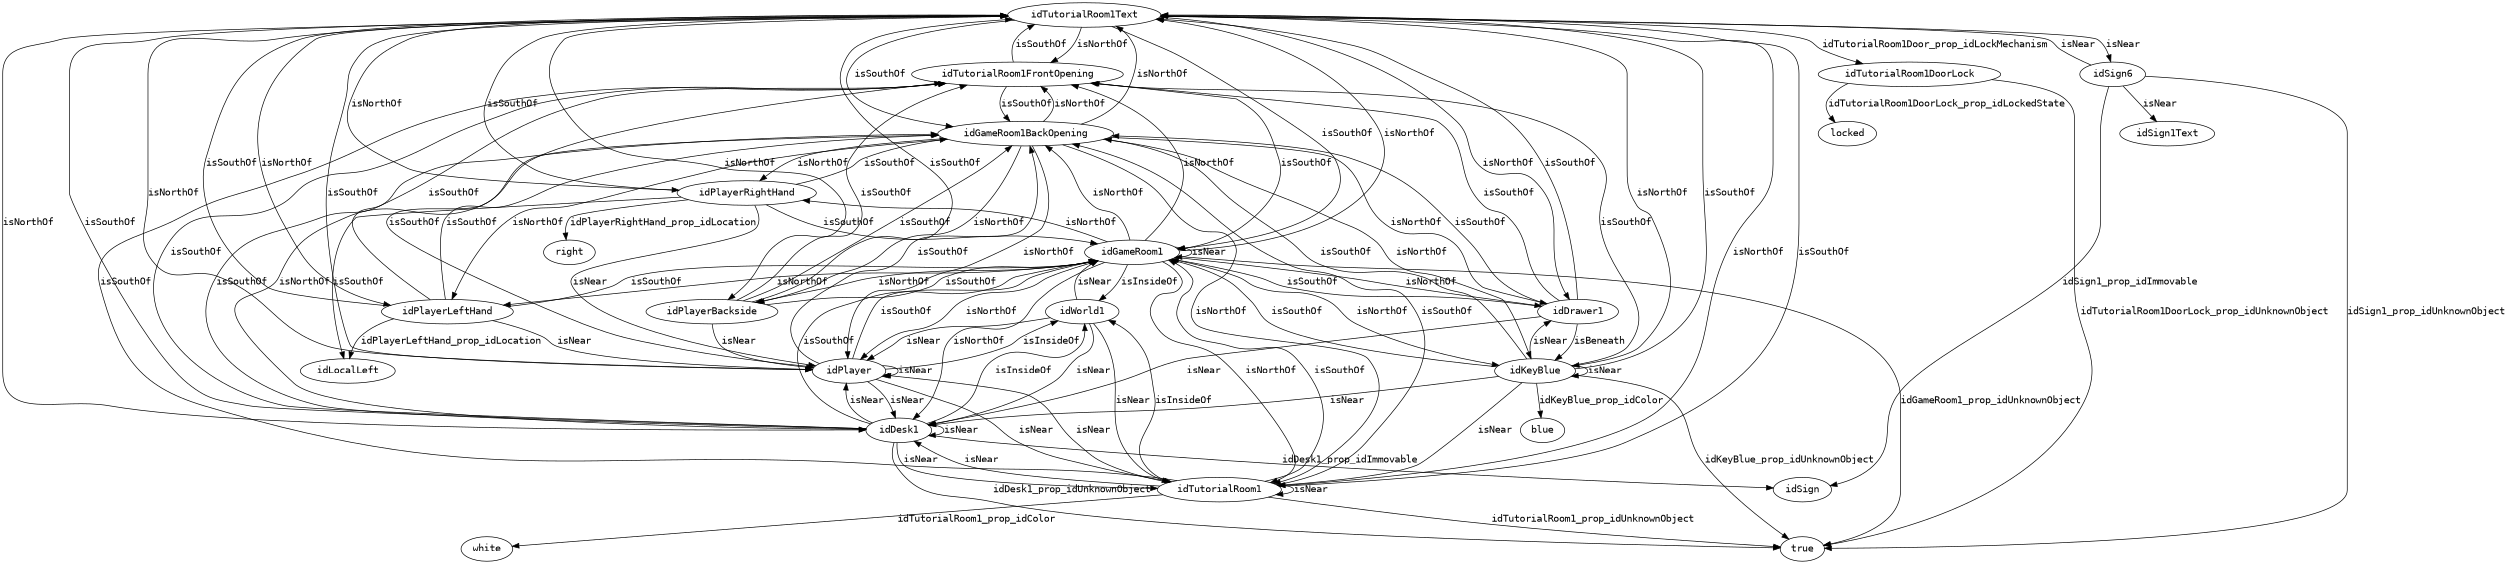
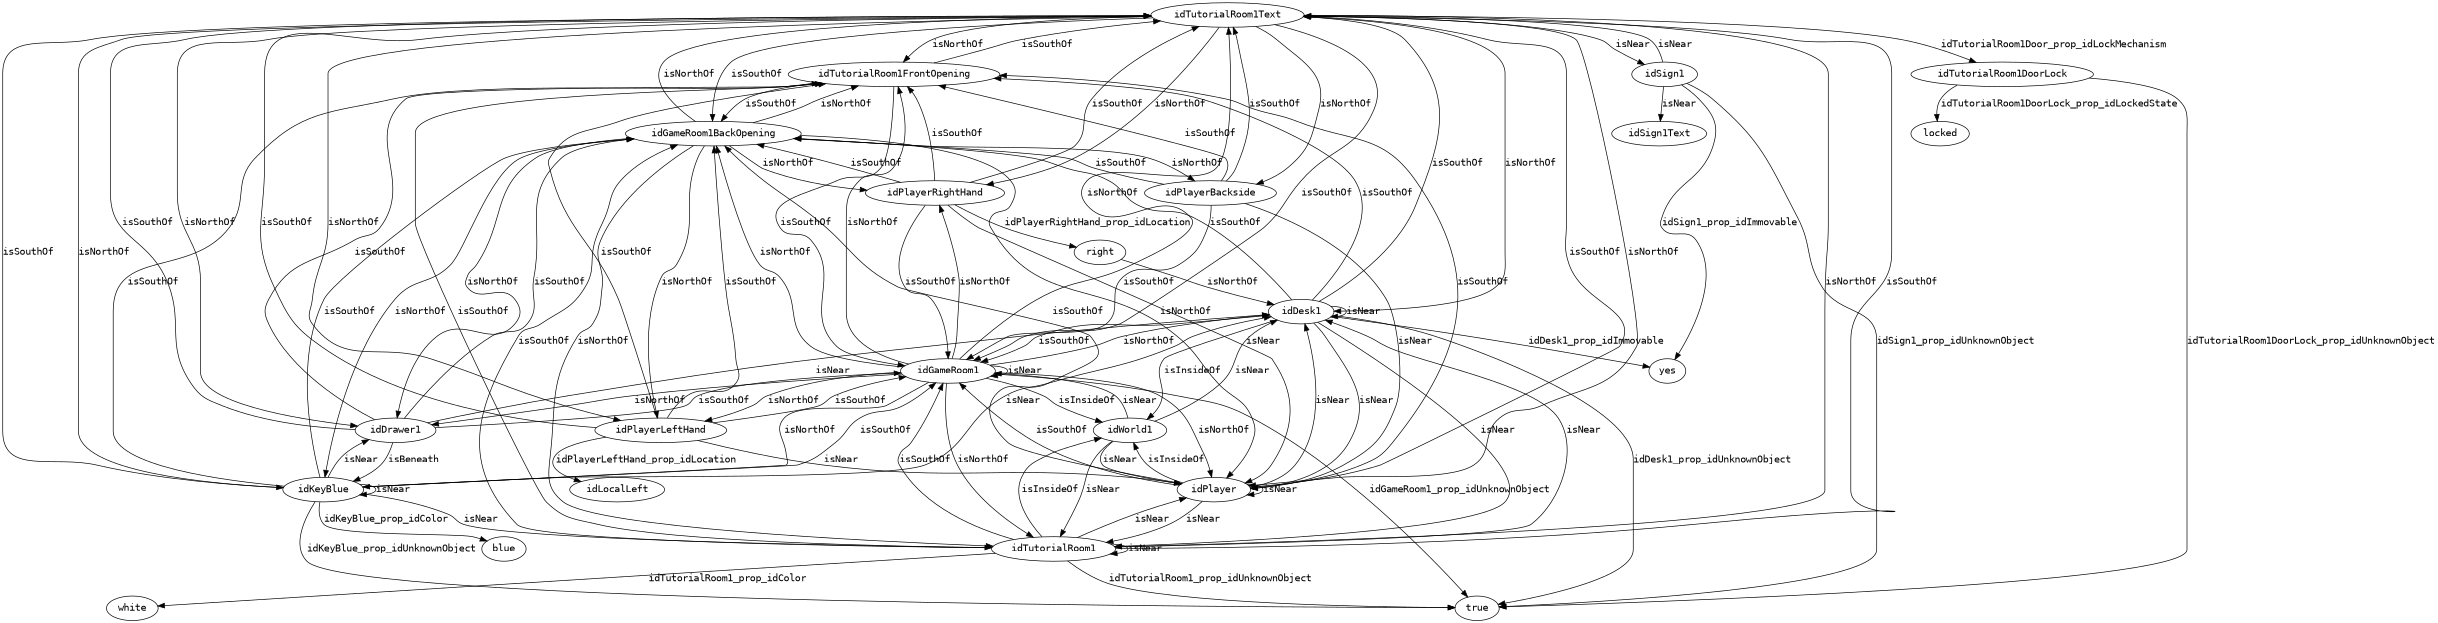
(2113, 74) -> (1665, 74)
(378, 215) -> (929, 135)
(870, 278) -> none
(275, 282) -> (1194, 283)
(1802, 490) -> (1667, 371)
